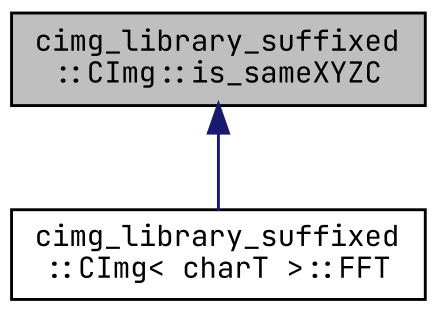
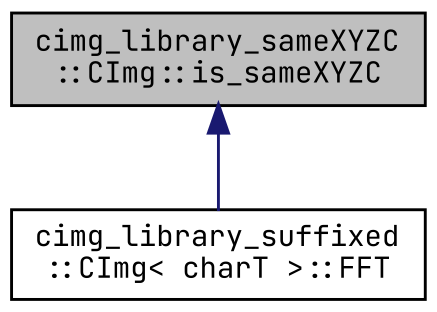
(218, 59) -> (218, 59)
